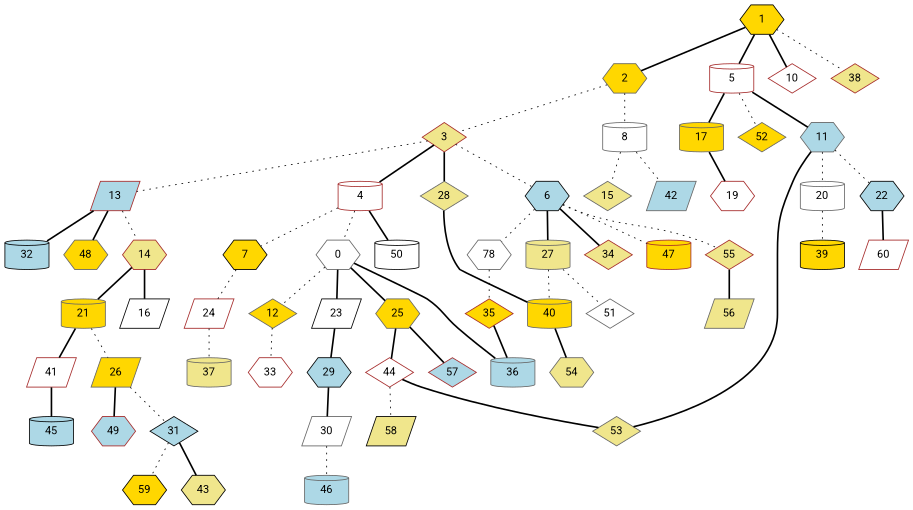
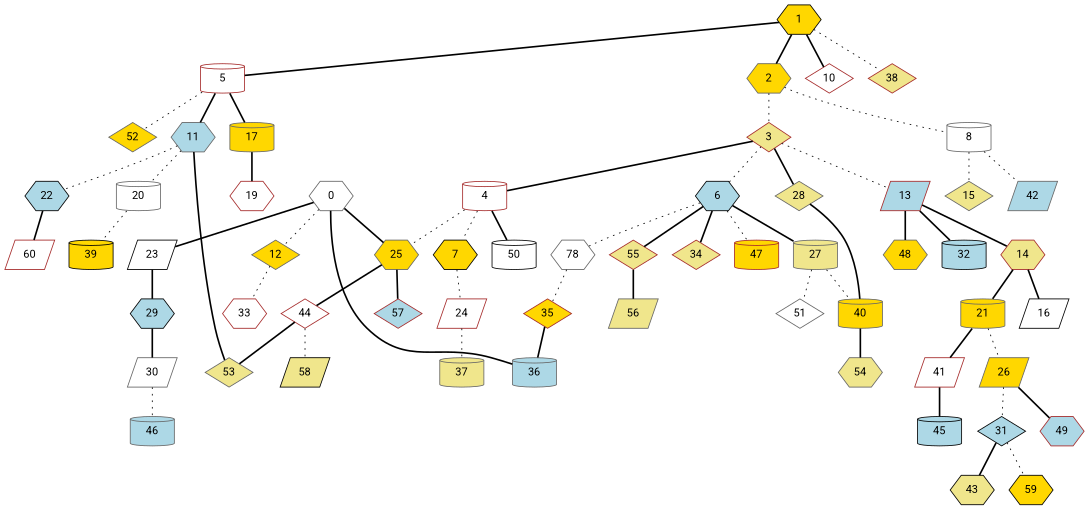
(130, 225) -> (964, 226)
(349, 225) -> (438, 227)
(640, 226) -> (674, 227)
